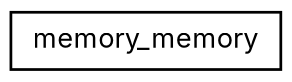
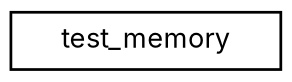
(146, 41) -> (146, 41)
